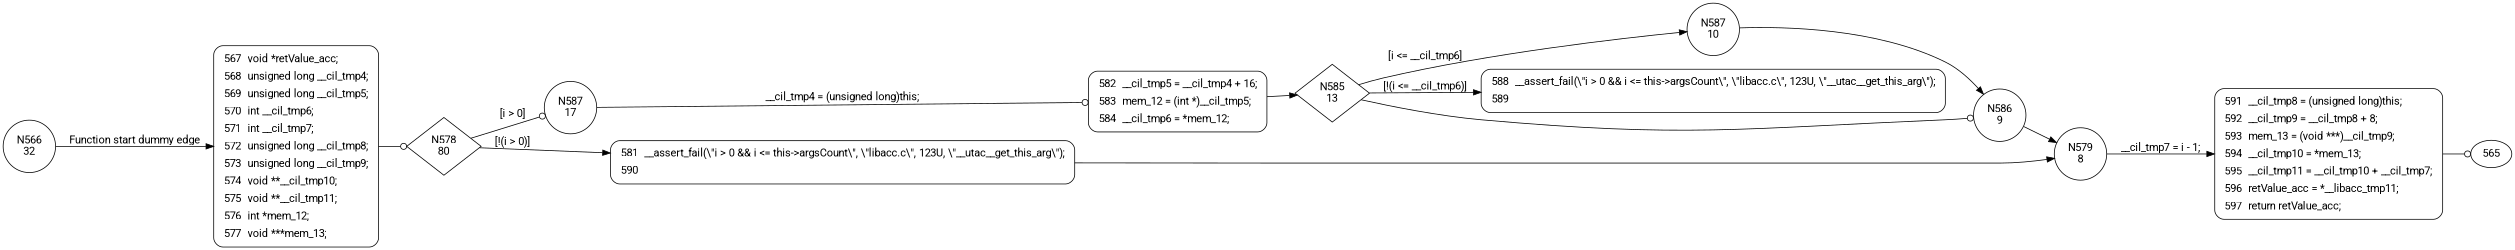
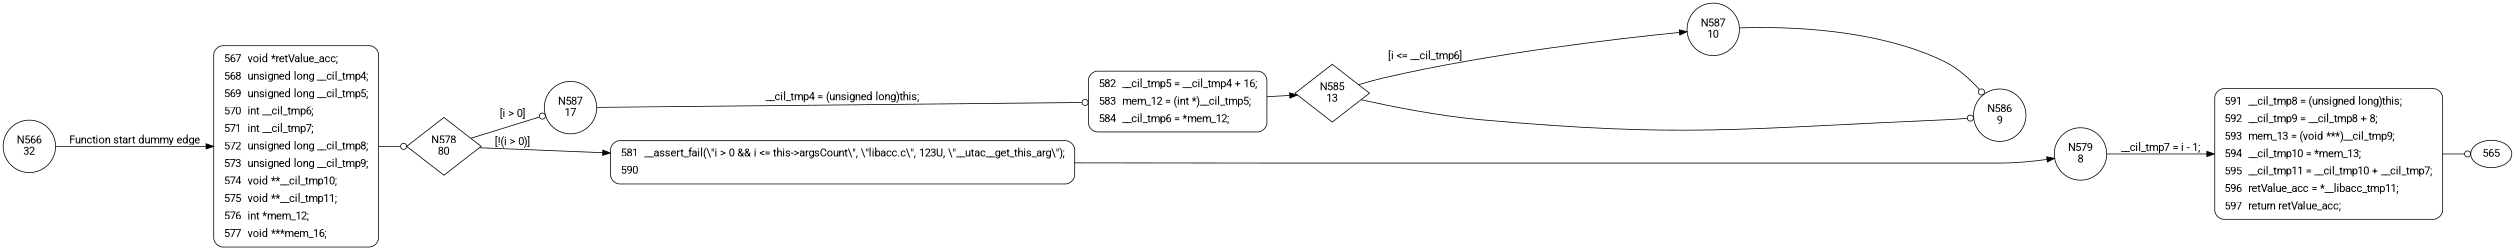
(1866, 37) -> (1866, 37)
(1713, 91) -> none
(2037, 133) -> none
(287, 234) -> (287, 234)
